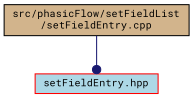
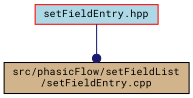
(97, 51) -> (97, 39)
